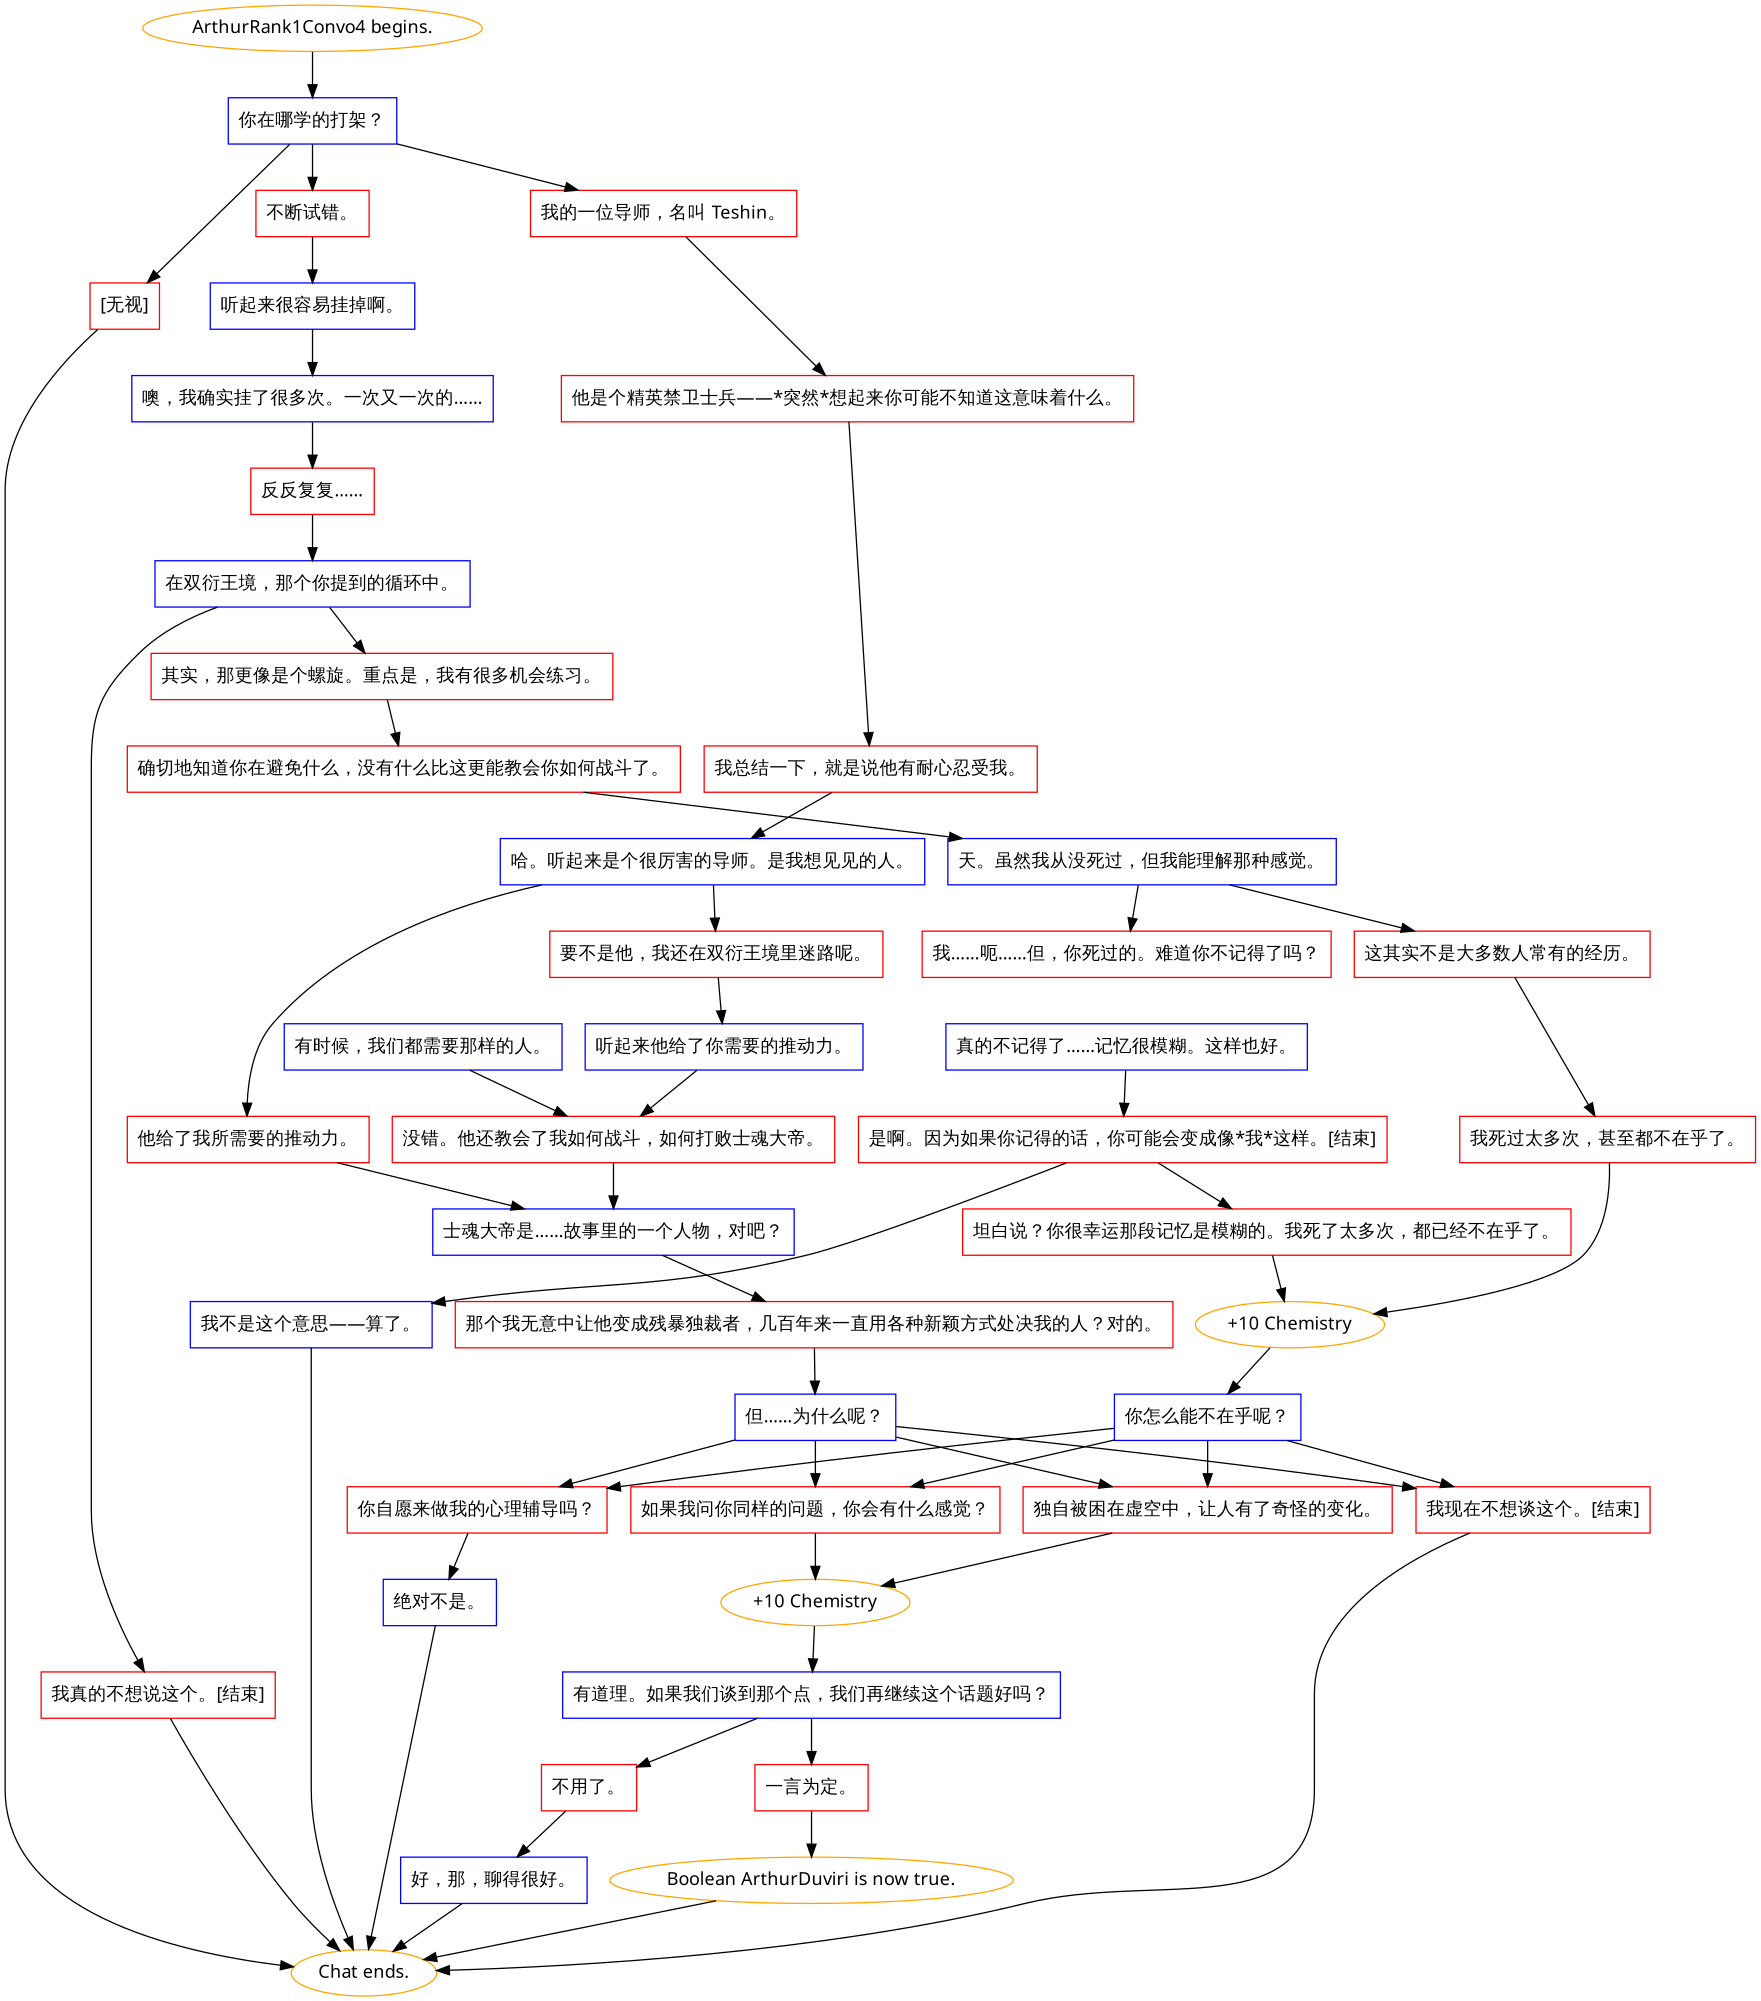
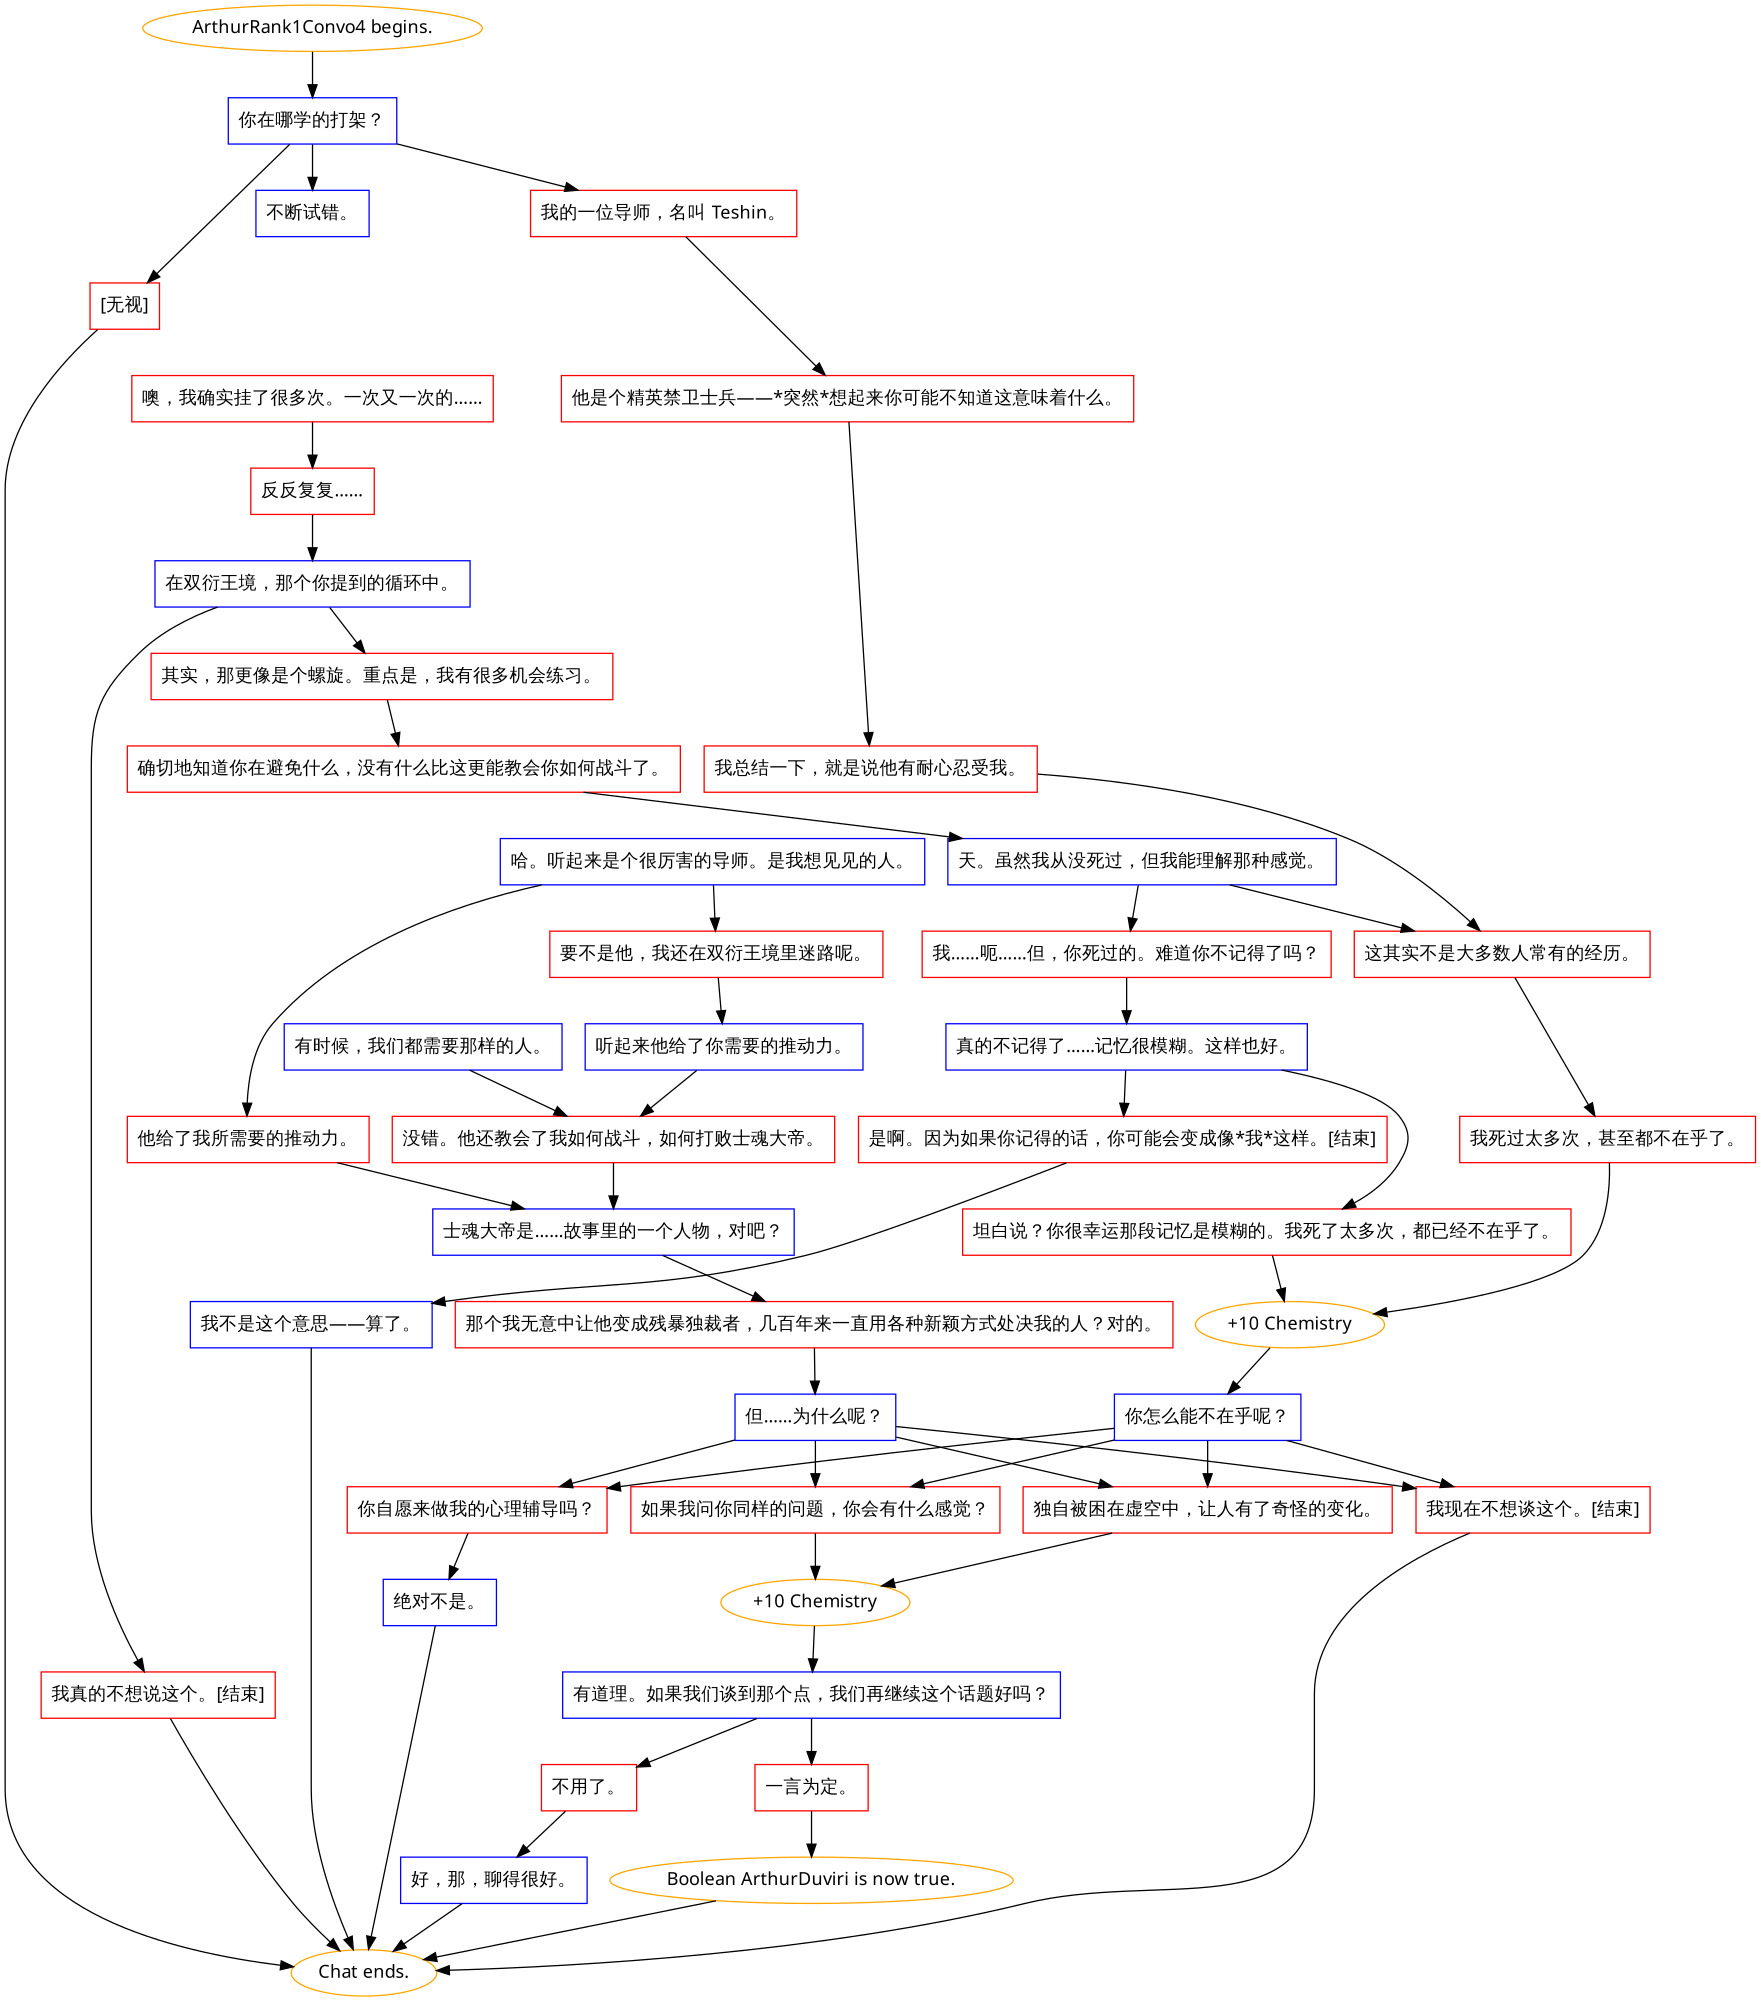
(313, 213) -> (313, 213)
(313, 306) -> none
(313, 399) -> (313, 399)
(801, 810) -> (1268, 812)
none -> (1127, 994)
(1189, 1182) -> (1393, 1110)
